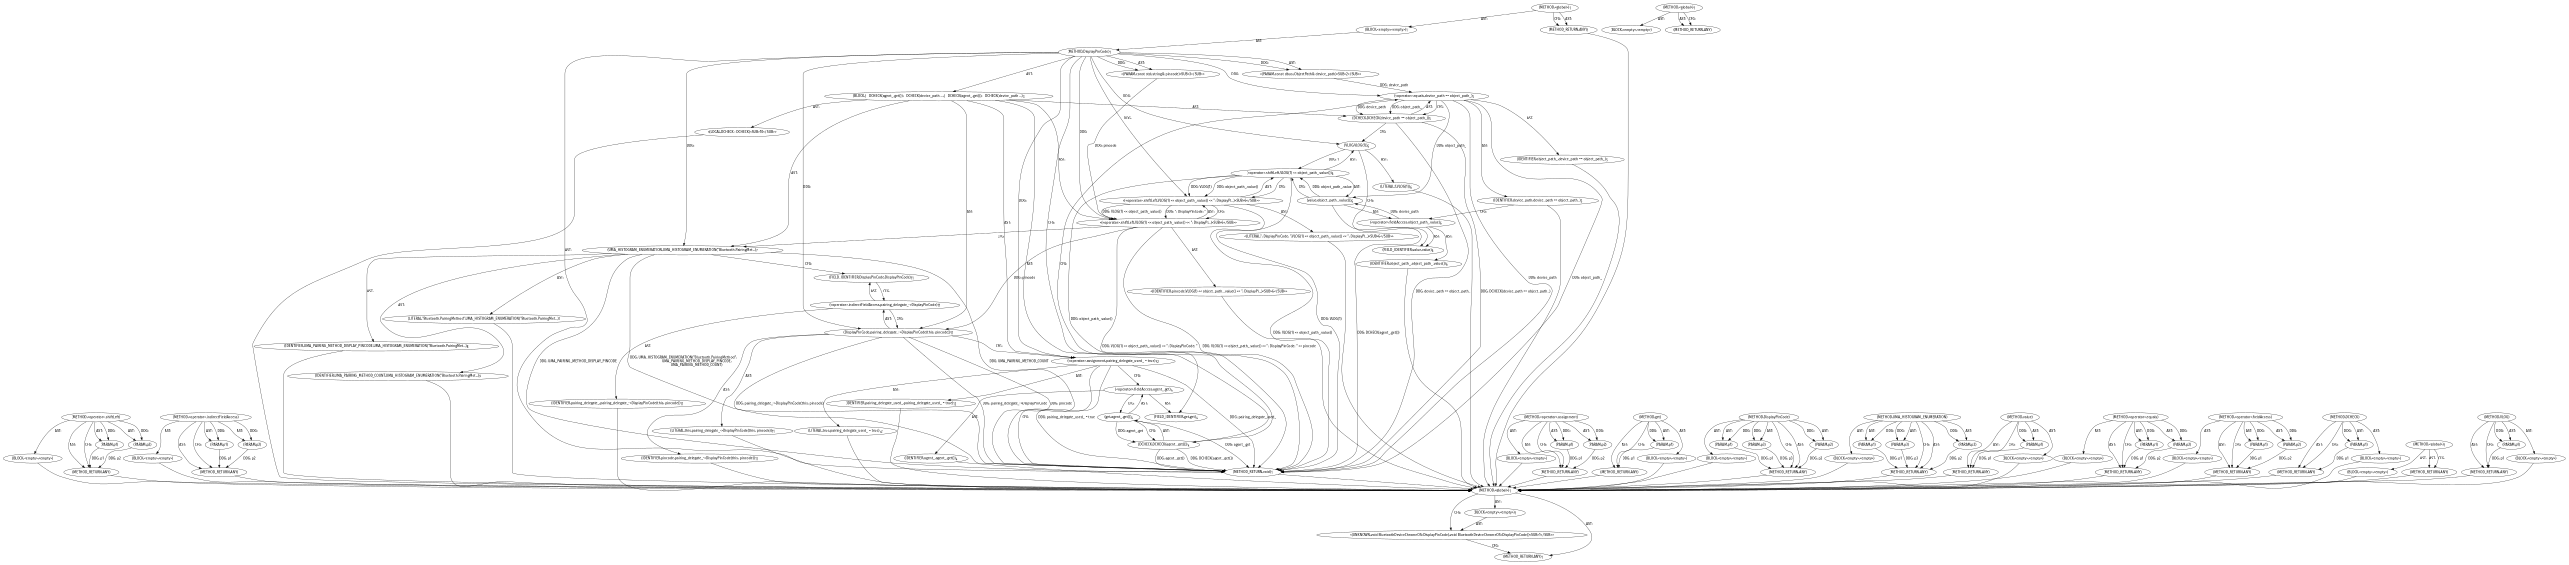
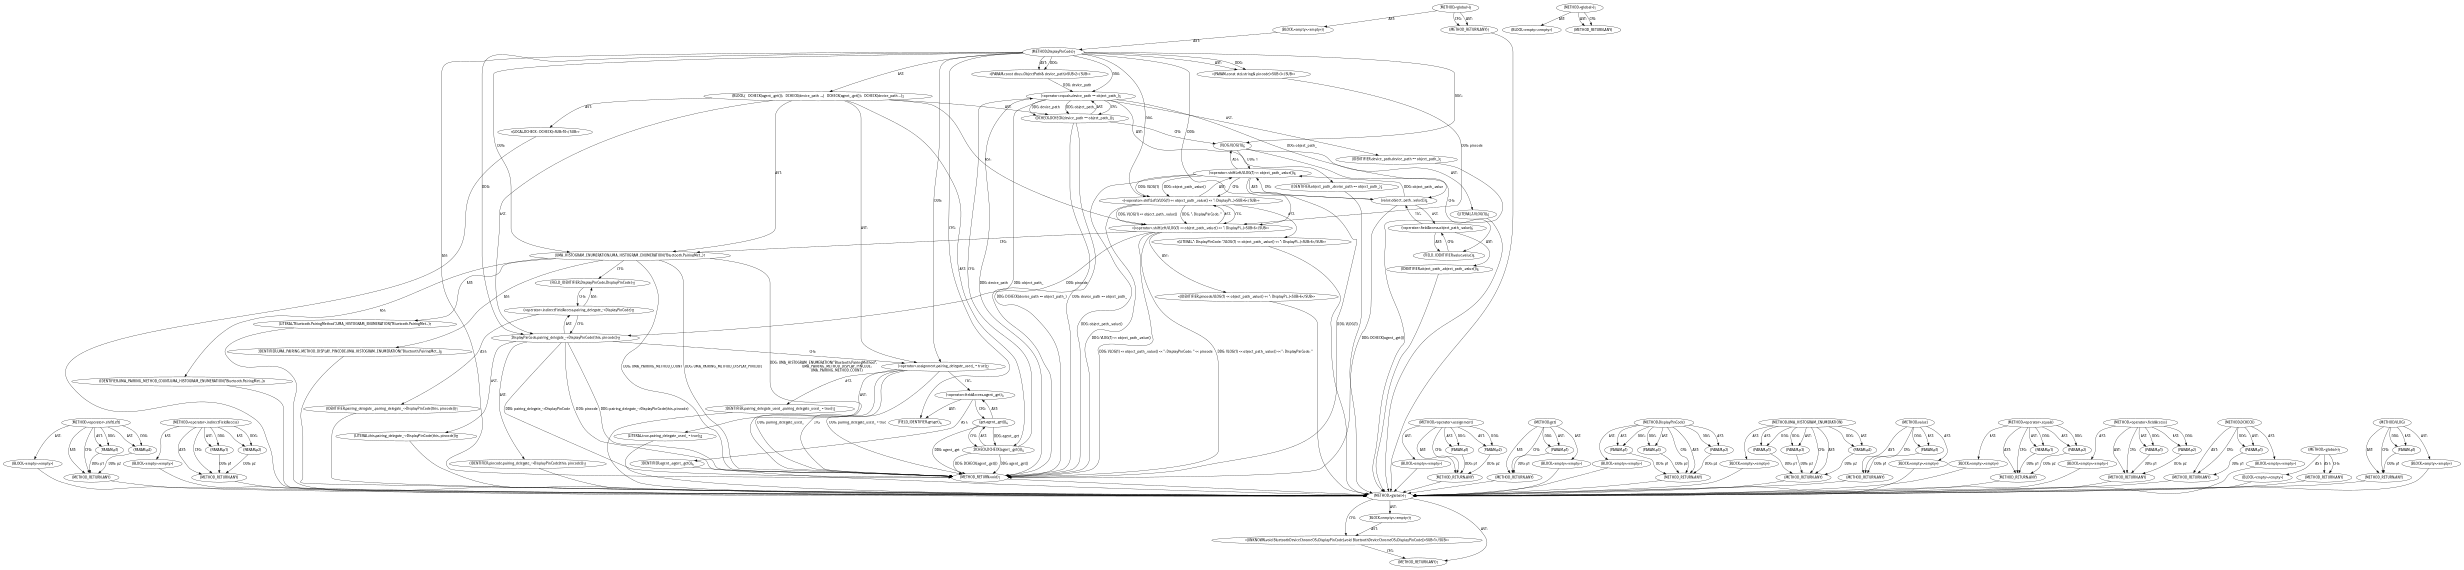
(1405, 212) -> (1419, 215)
(1473, 212) -> (1446, 243)
(1157, 361) -> (987, 366)
